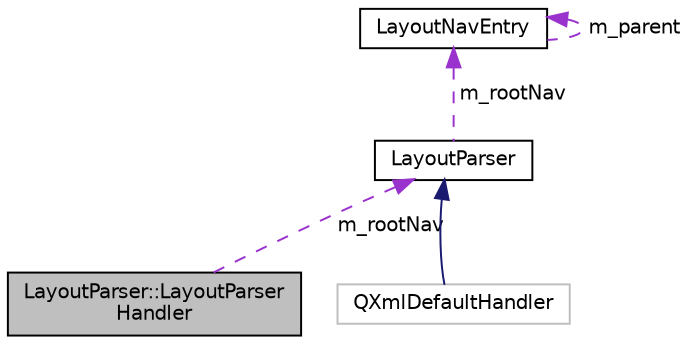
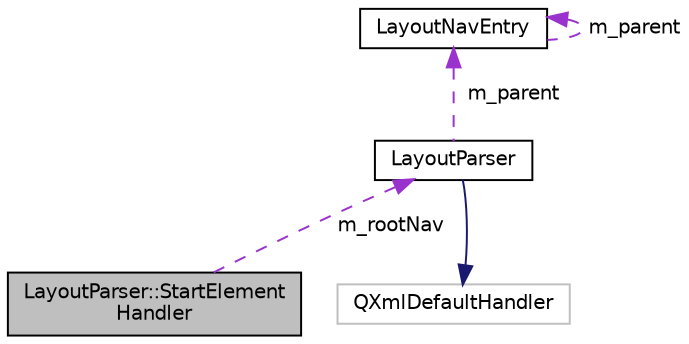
(511, 94) -> (511, 94)
(441, 242) -> (467, 222)
(154, 304) -> (154, 304)
